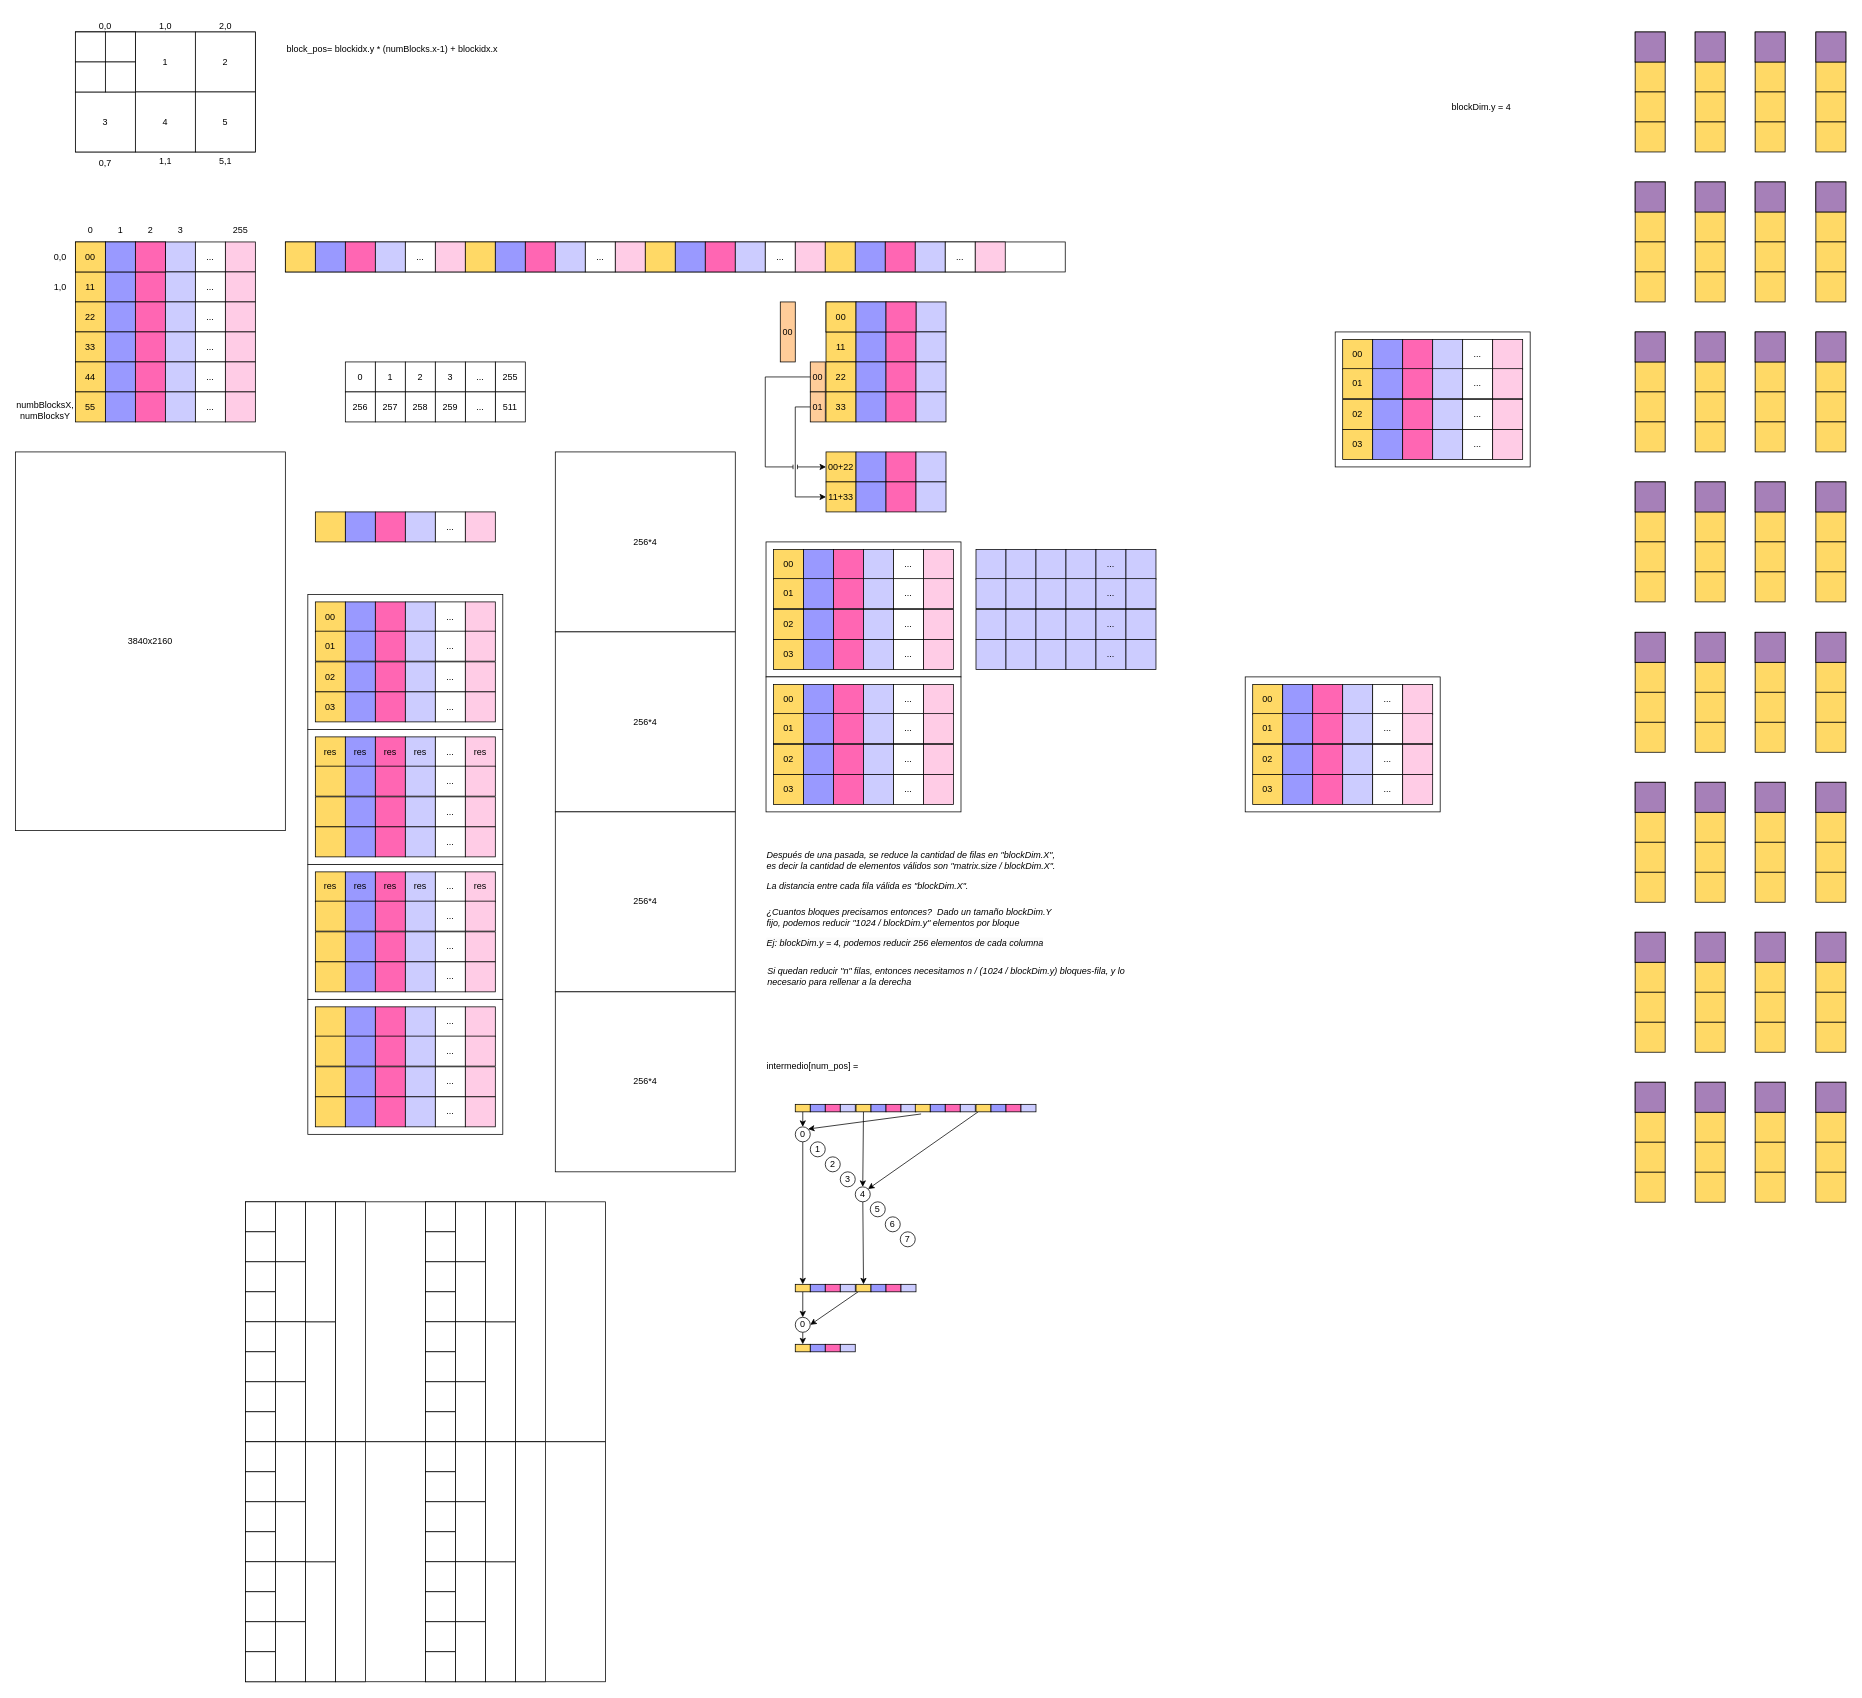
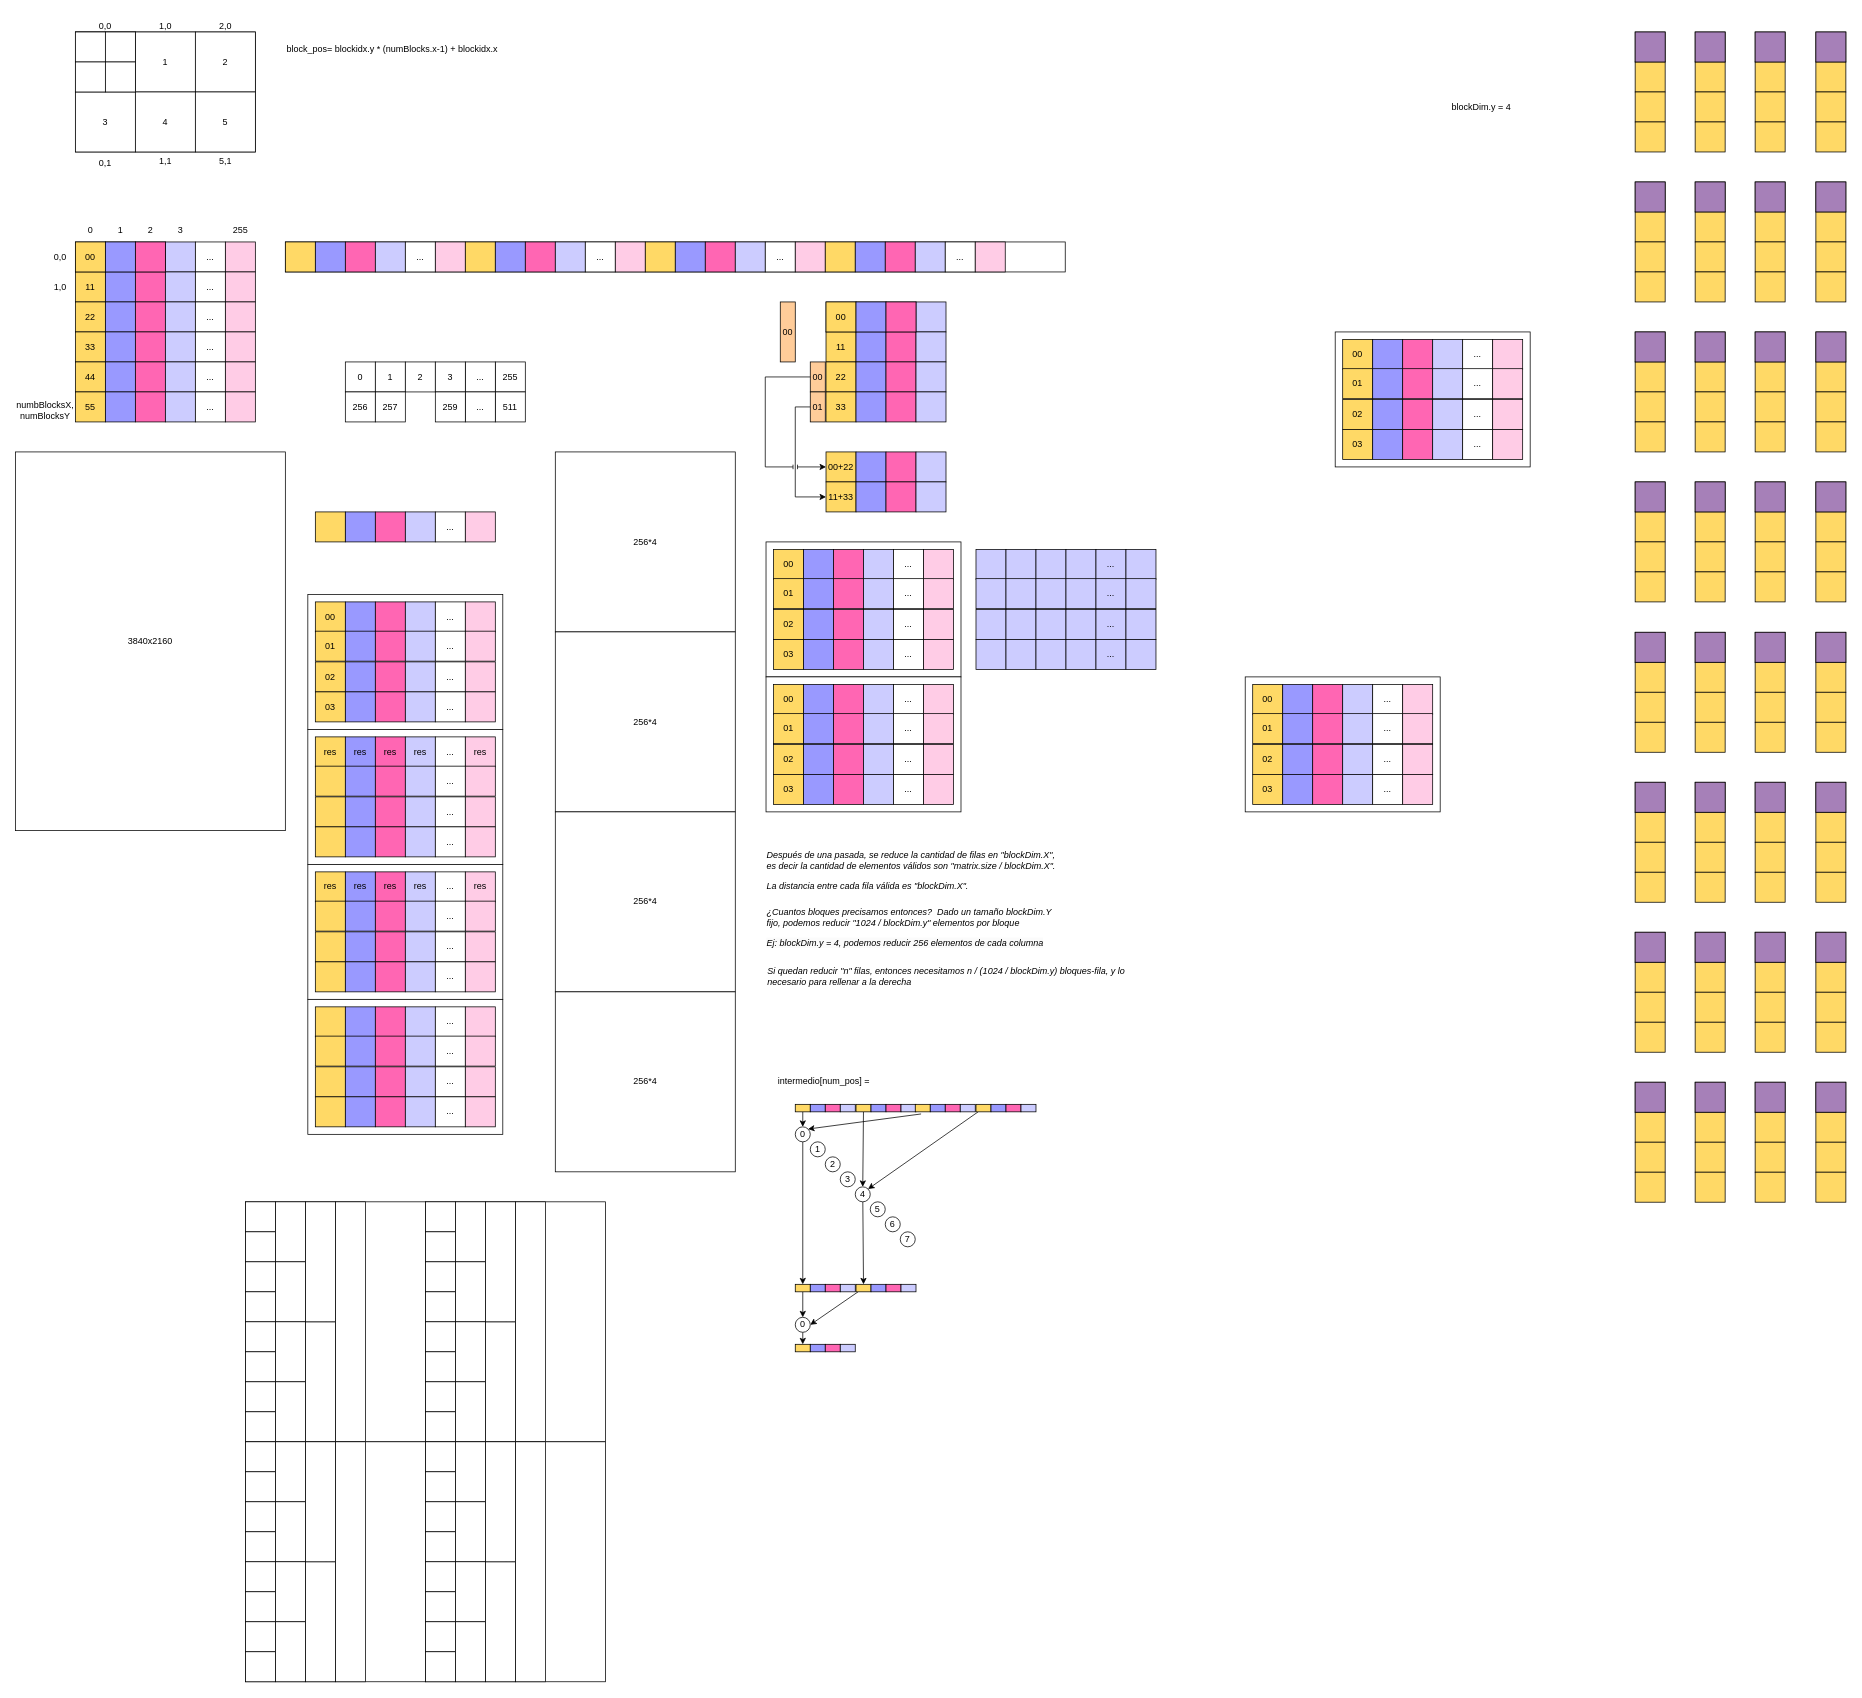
(105, 163) -> (105, 163)
(420, 407) -> none
(930, 1067) -> (942, 1082)
